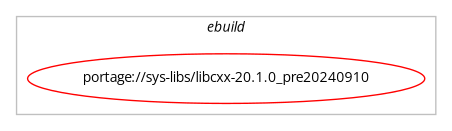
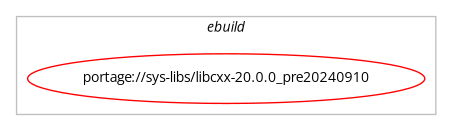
(226, 79) -> (226, 79)
